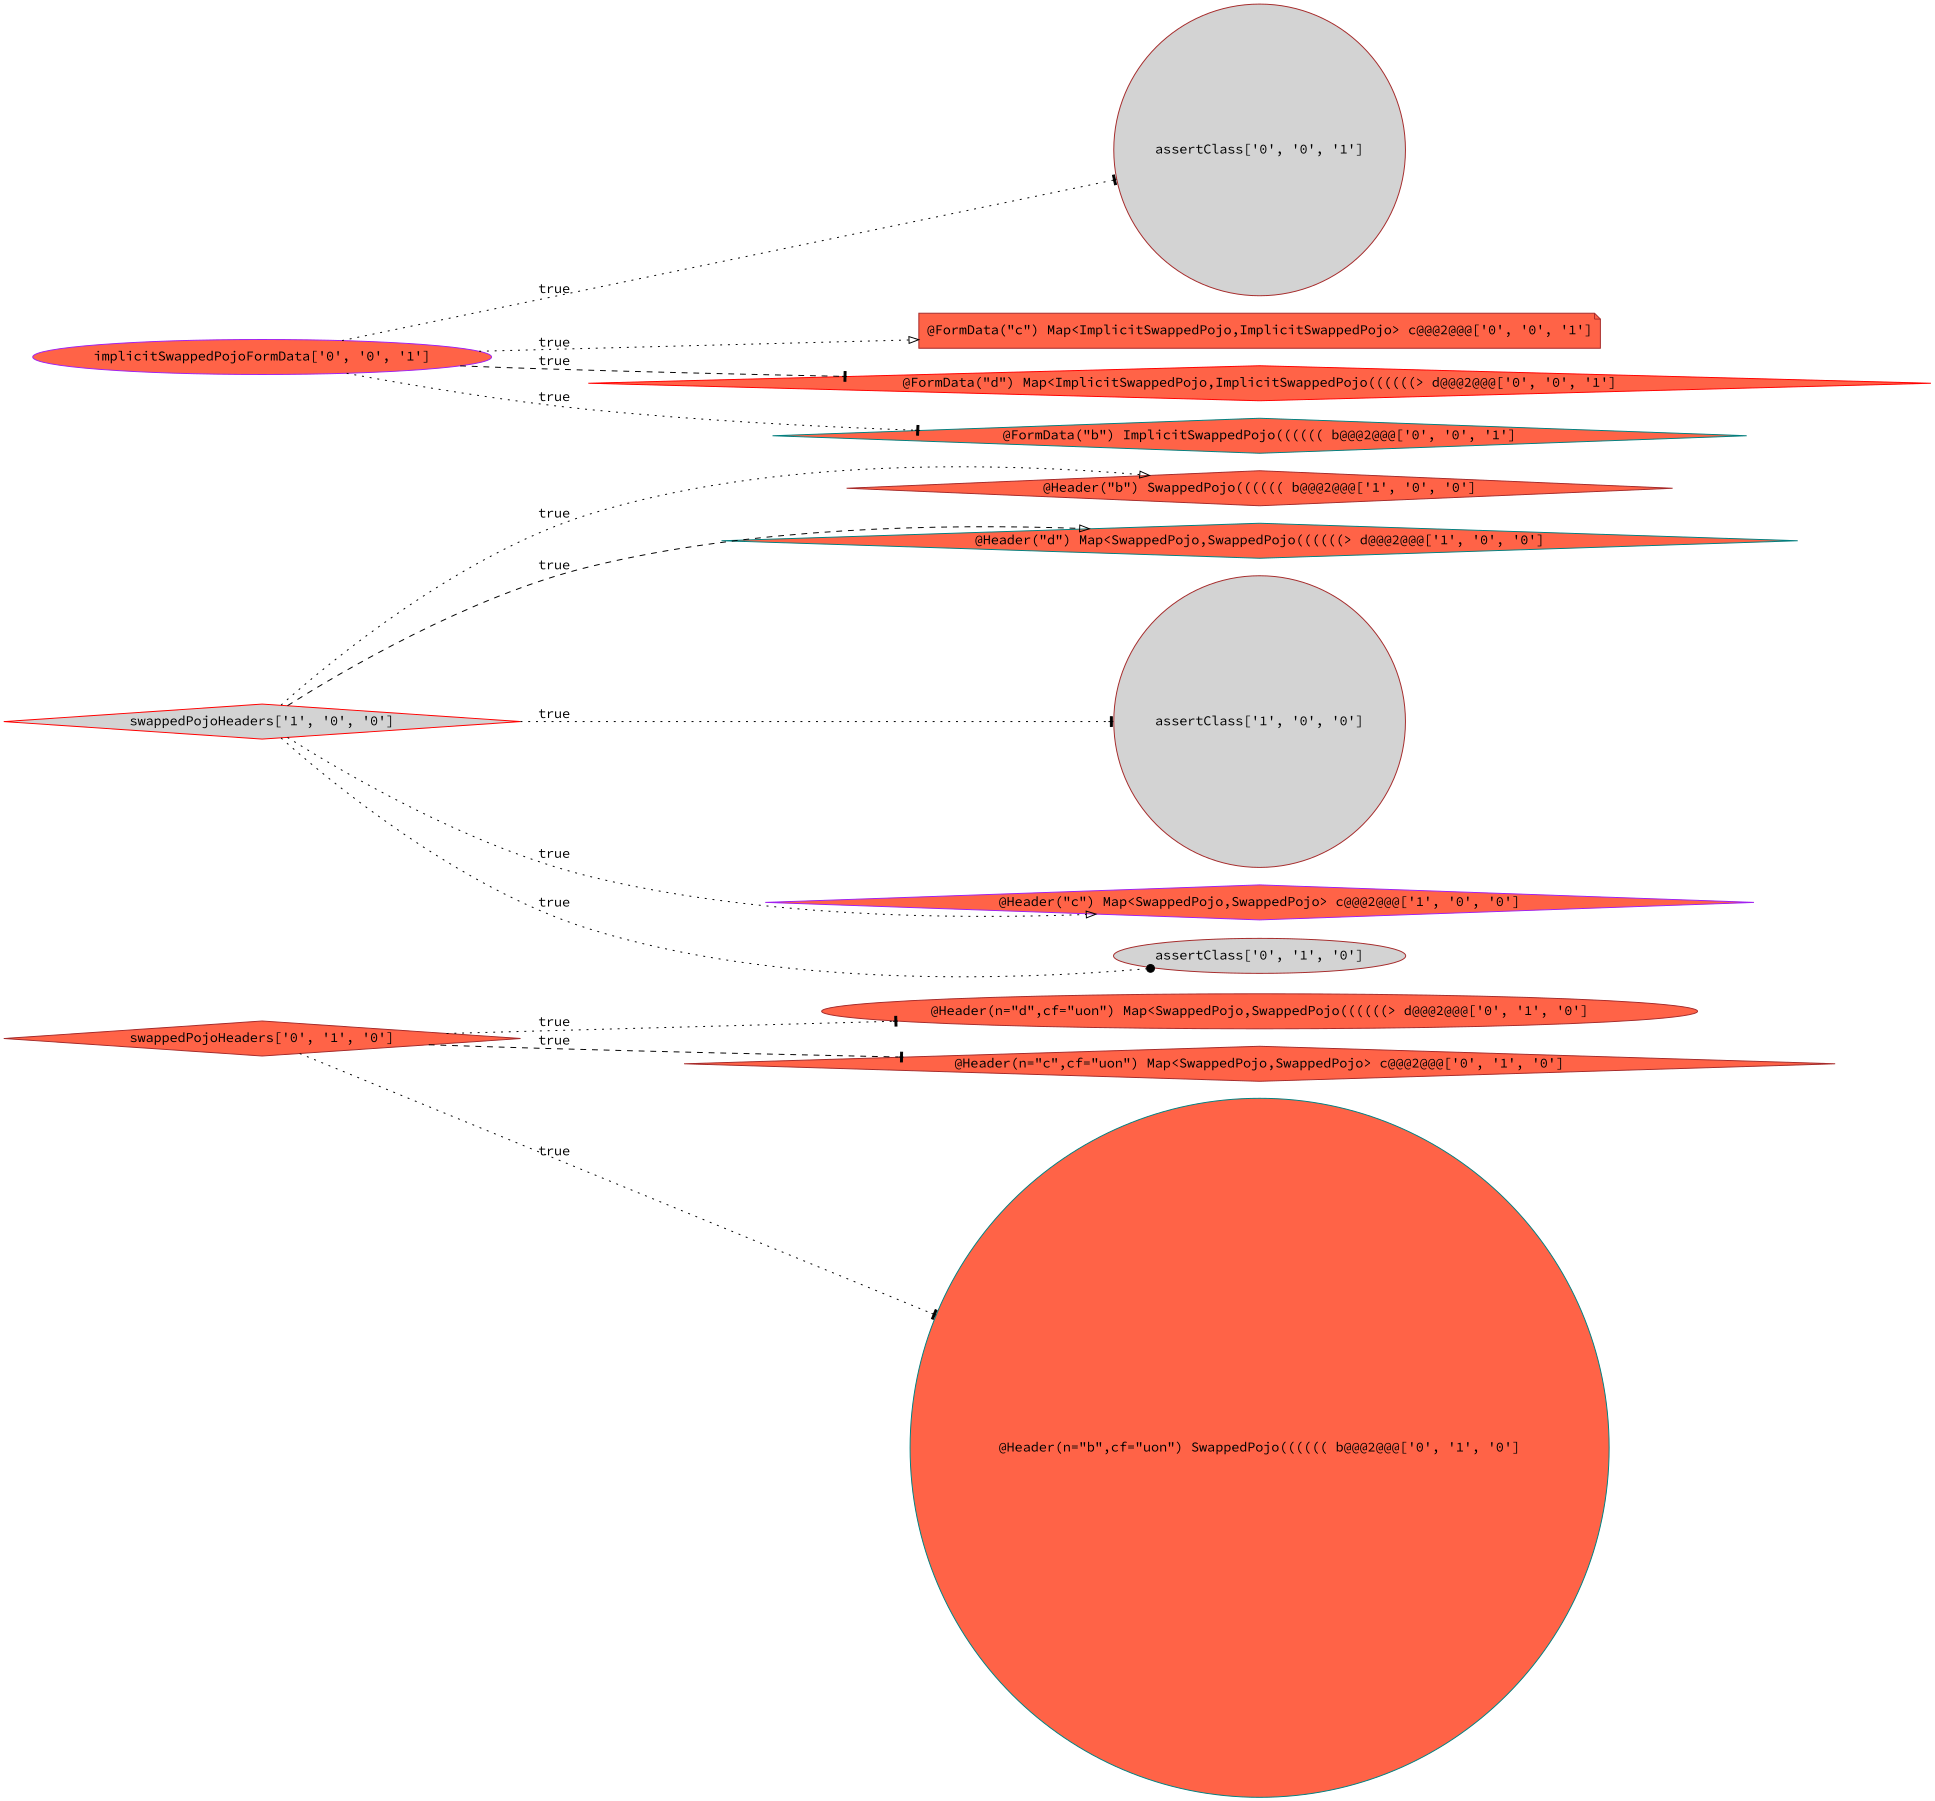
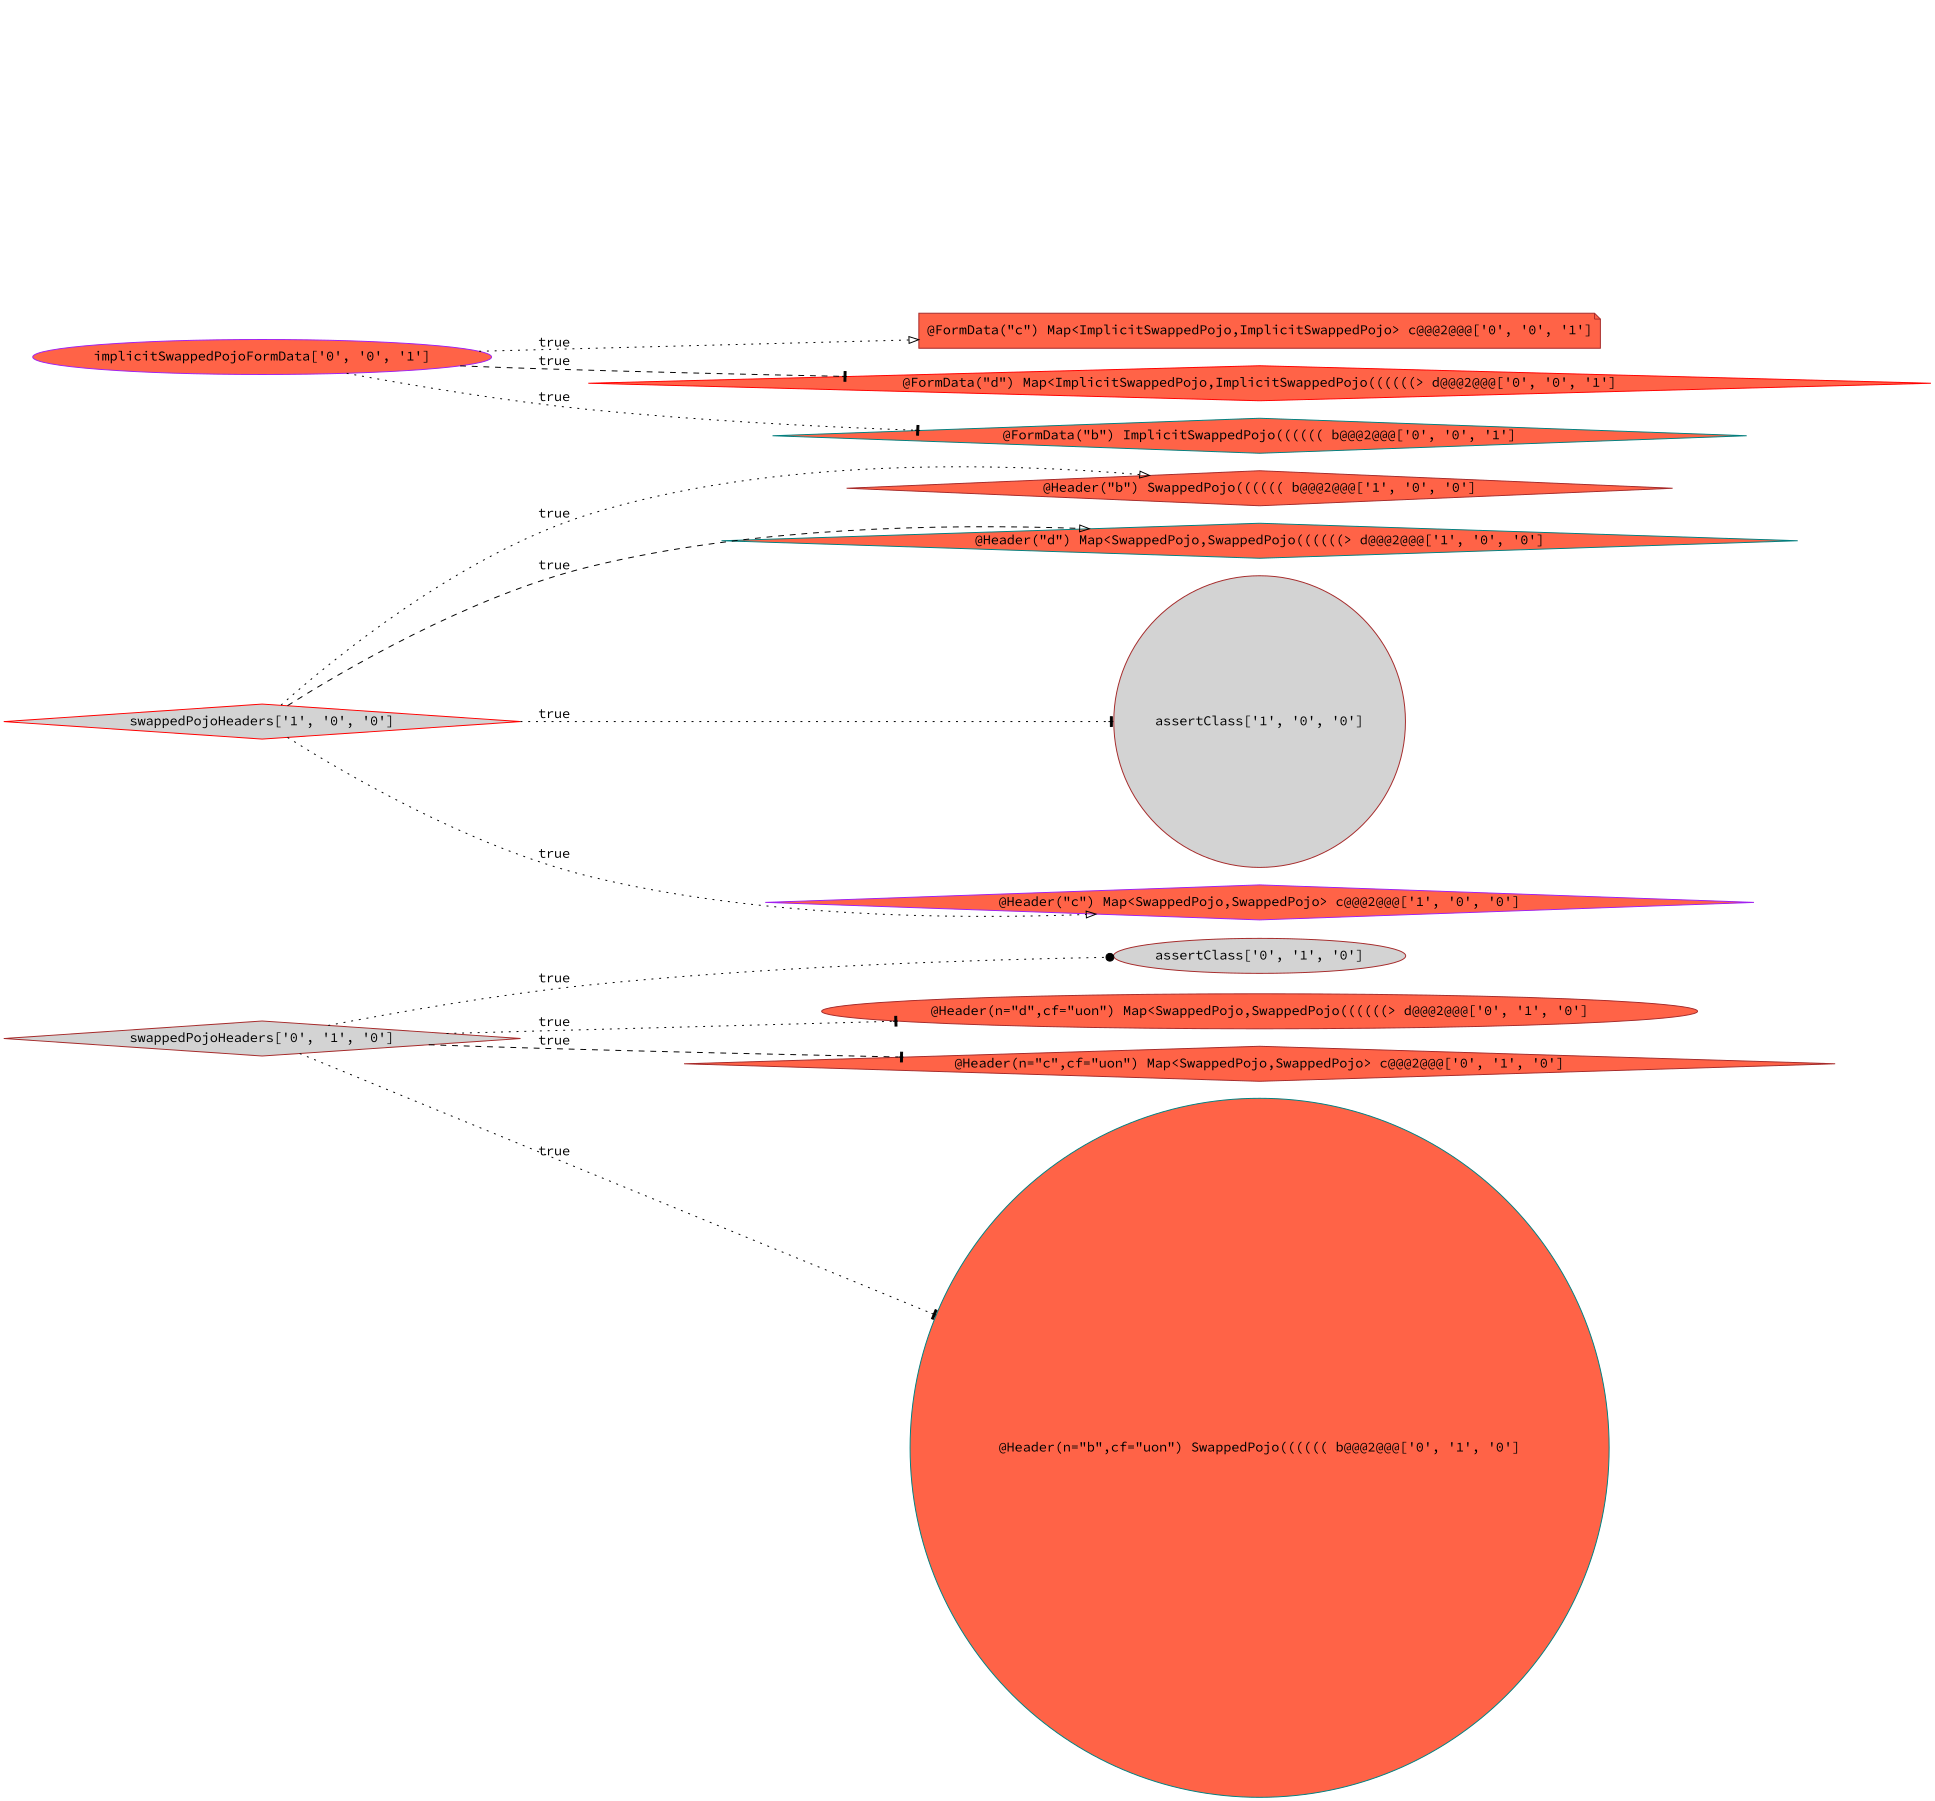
(1260, 150) -> none
(685, 952) -> (715, 974)
(262, 1039) -> (262, 1039)
